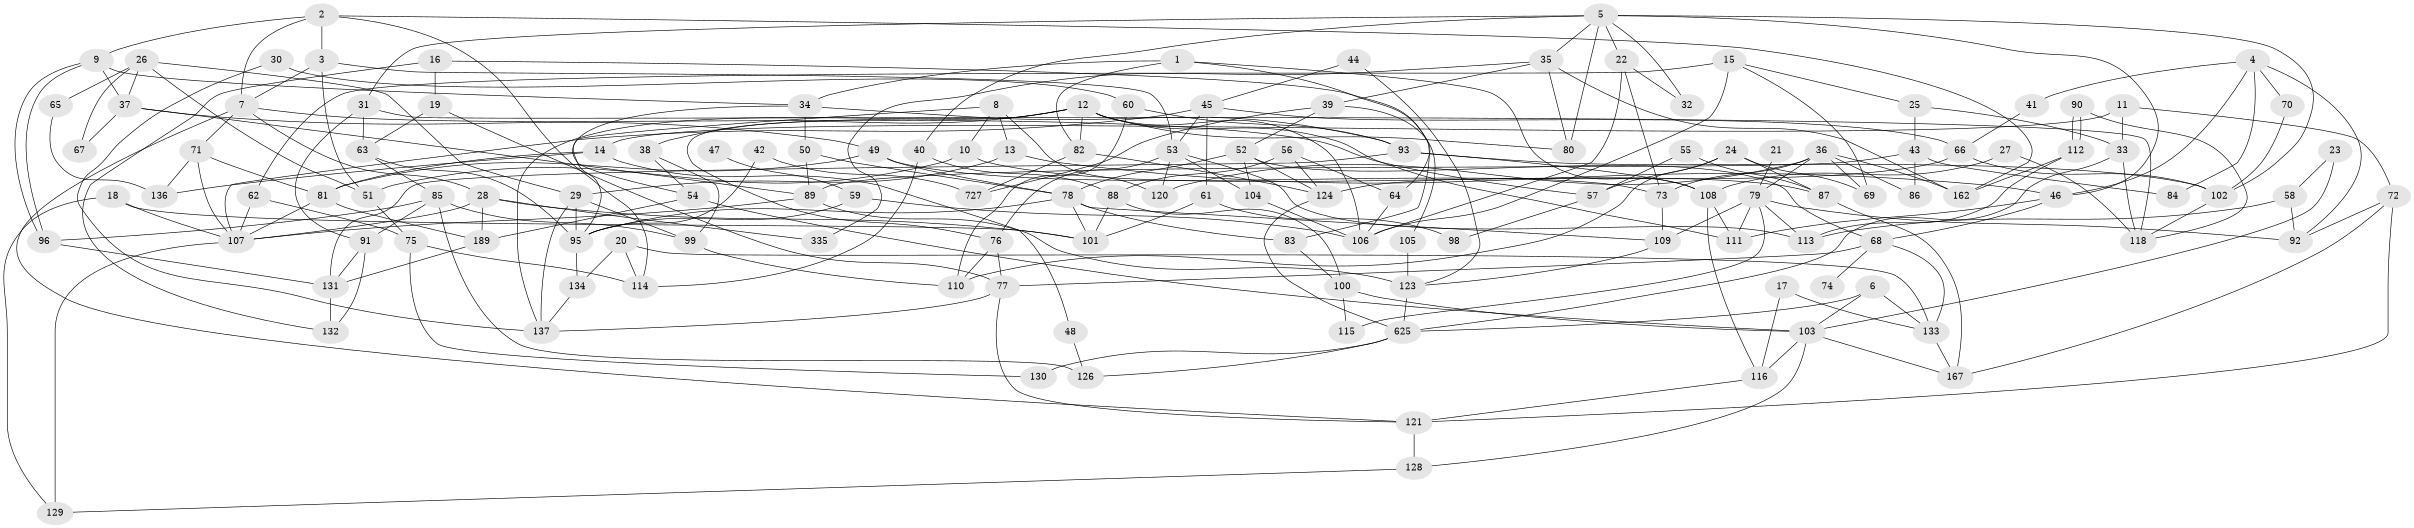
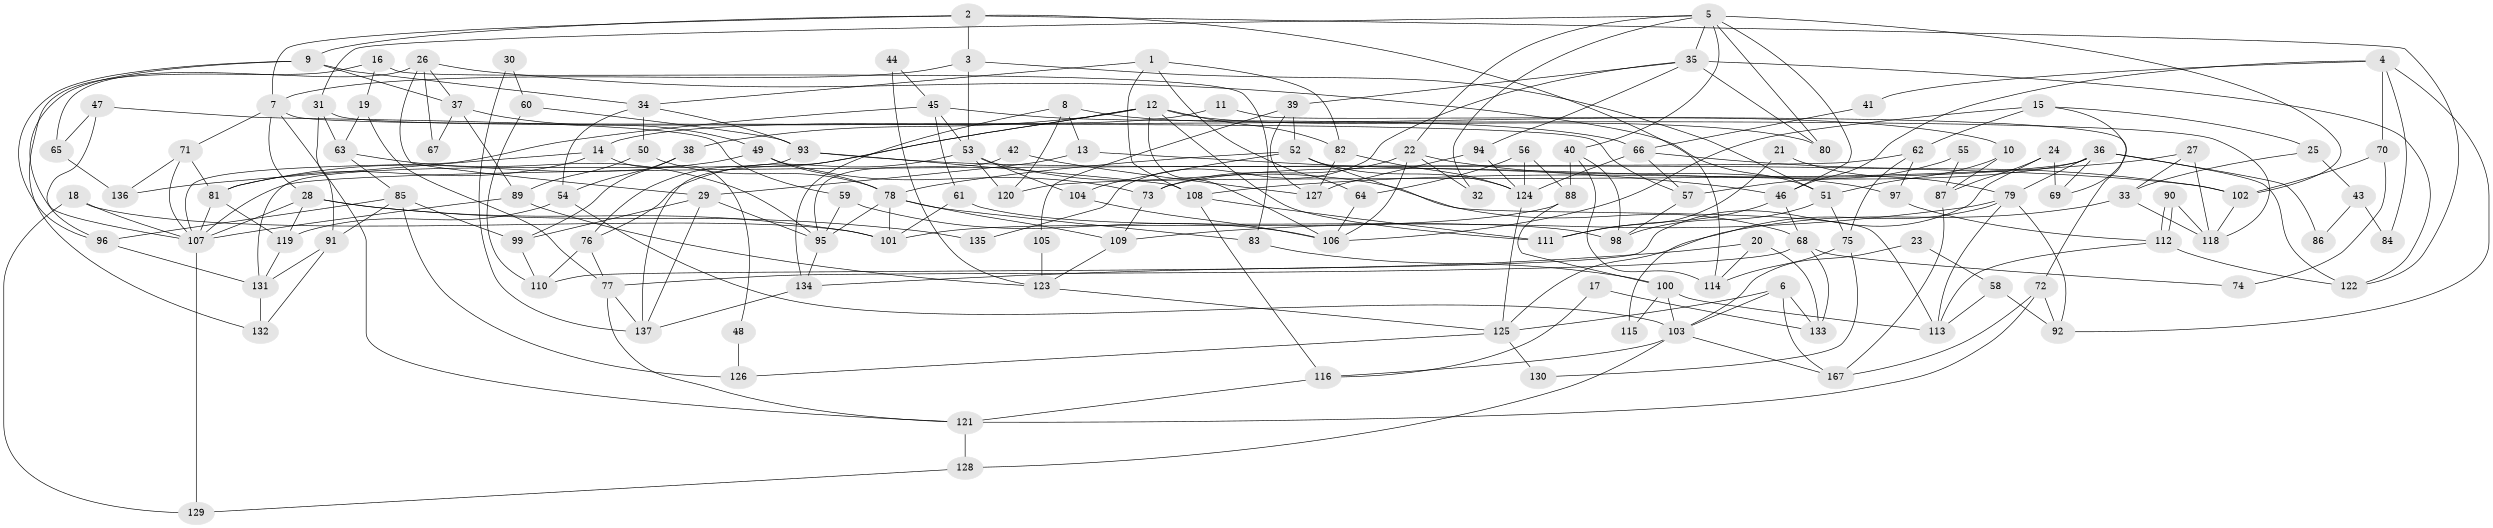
none -> (77, 128)
(2123, 128) -> (2159, 174)
(661, 130) -> (906, 143)
none -> (1479, 151)
(1360, 168) -> none
(1662, 174) -> (1664, 174)
none -> (1615, 187)
(974, 196) -> (1314, 196)
none -> (1896, 196)
(1961, 196) -> (2349, 287)
none -> (61, 213)
(1745, 219) -> (1708, 209)
none -> (1722, 220)
(482, 242) -> (285, 242)
(820, 242) -> (978, 242)
none -> (2347, 248)
none -> (1799, 315)
(1403, 332) -> (1502, 332)
(1943, 355) -> (1793, 340)
